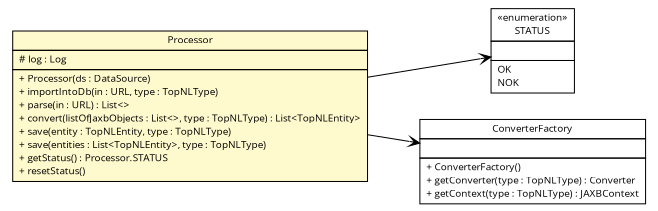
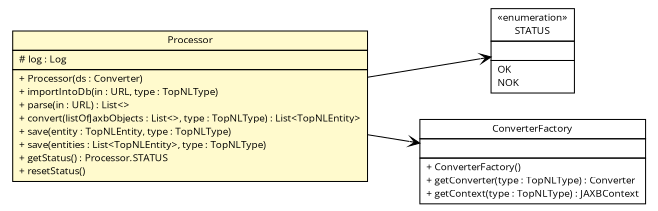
(85, 79) -> (81, 79)
